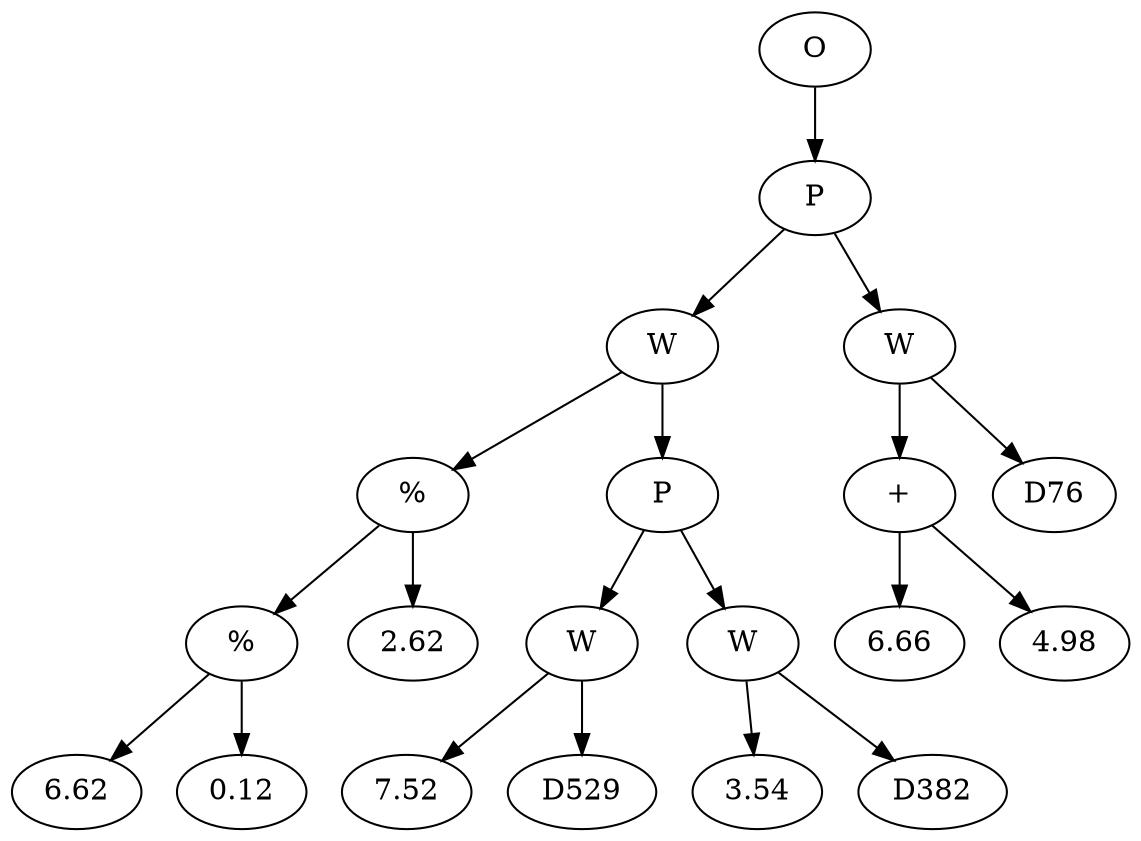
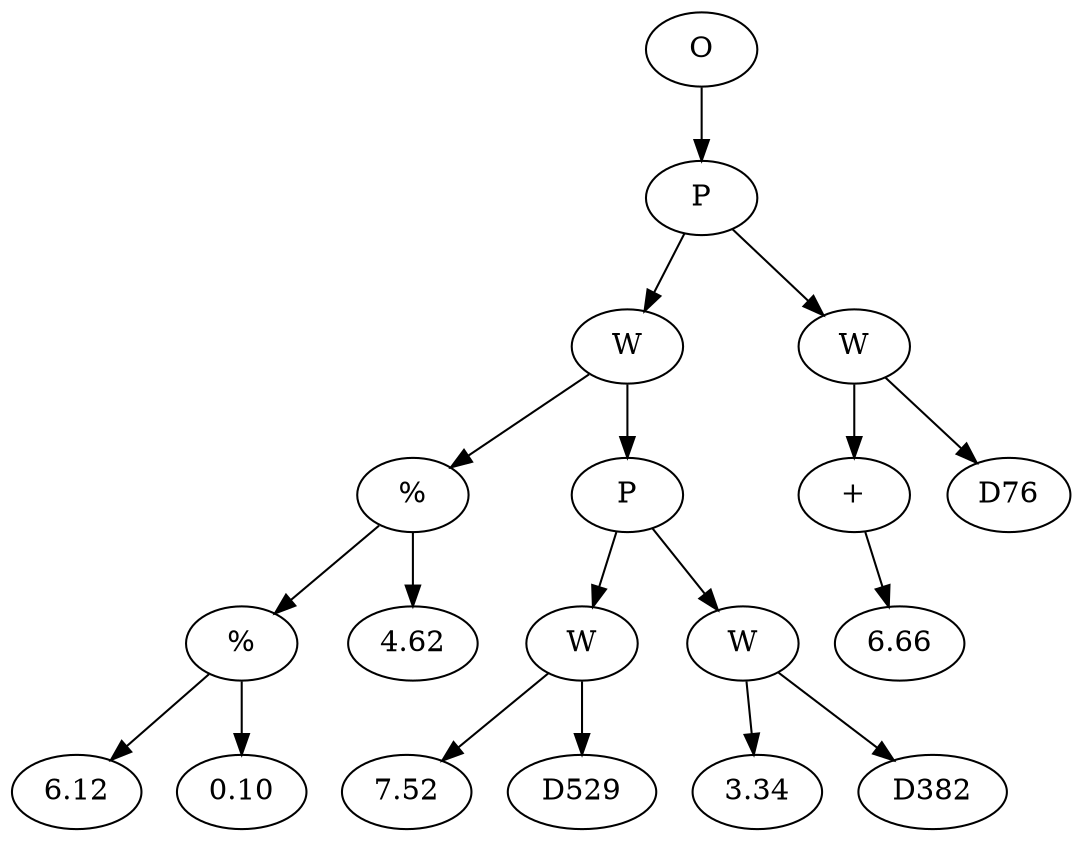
(413, 644) -> (413, 644)
(1065, 644) -> none
(77, 792) -> (77, 792)
(242, 792) -> (242, 792)
(757, 792) -> (757, 792)
